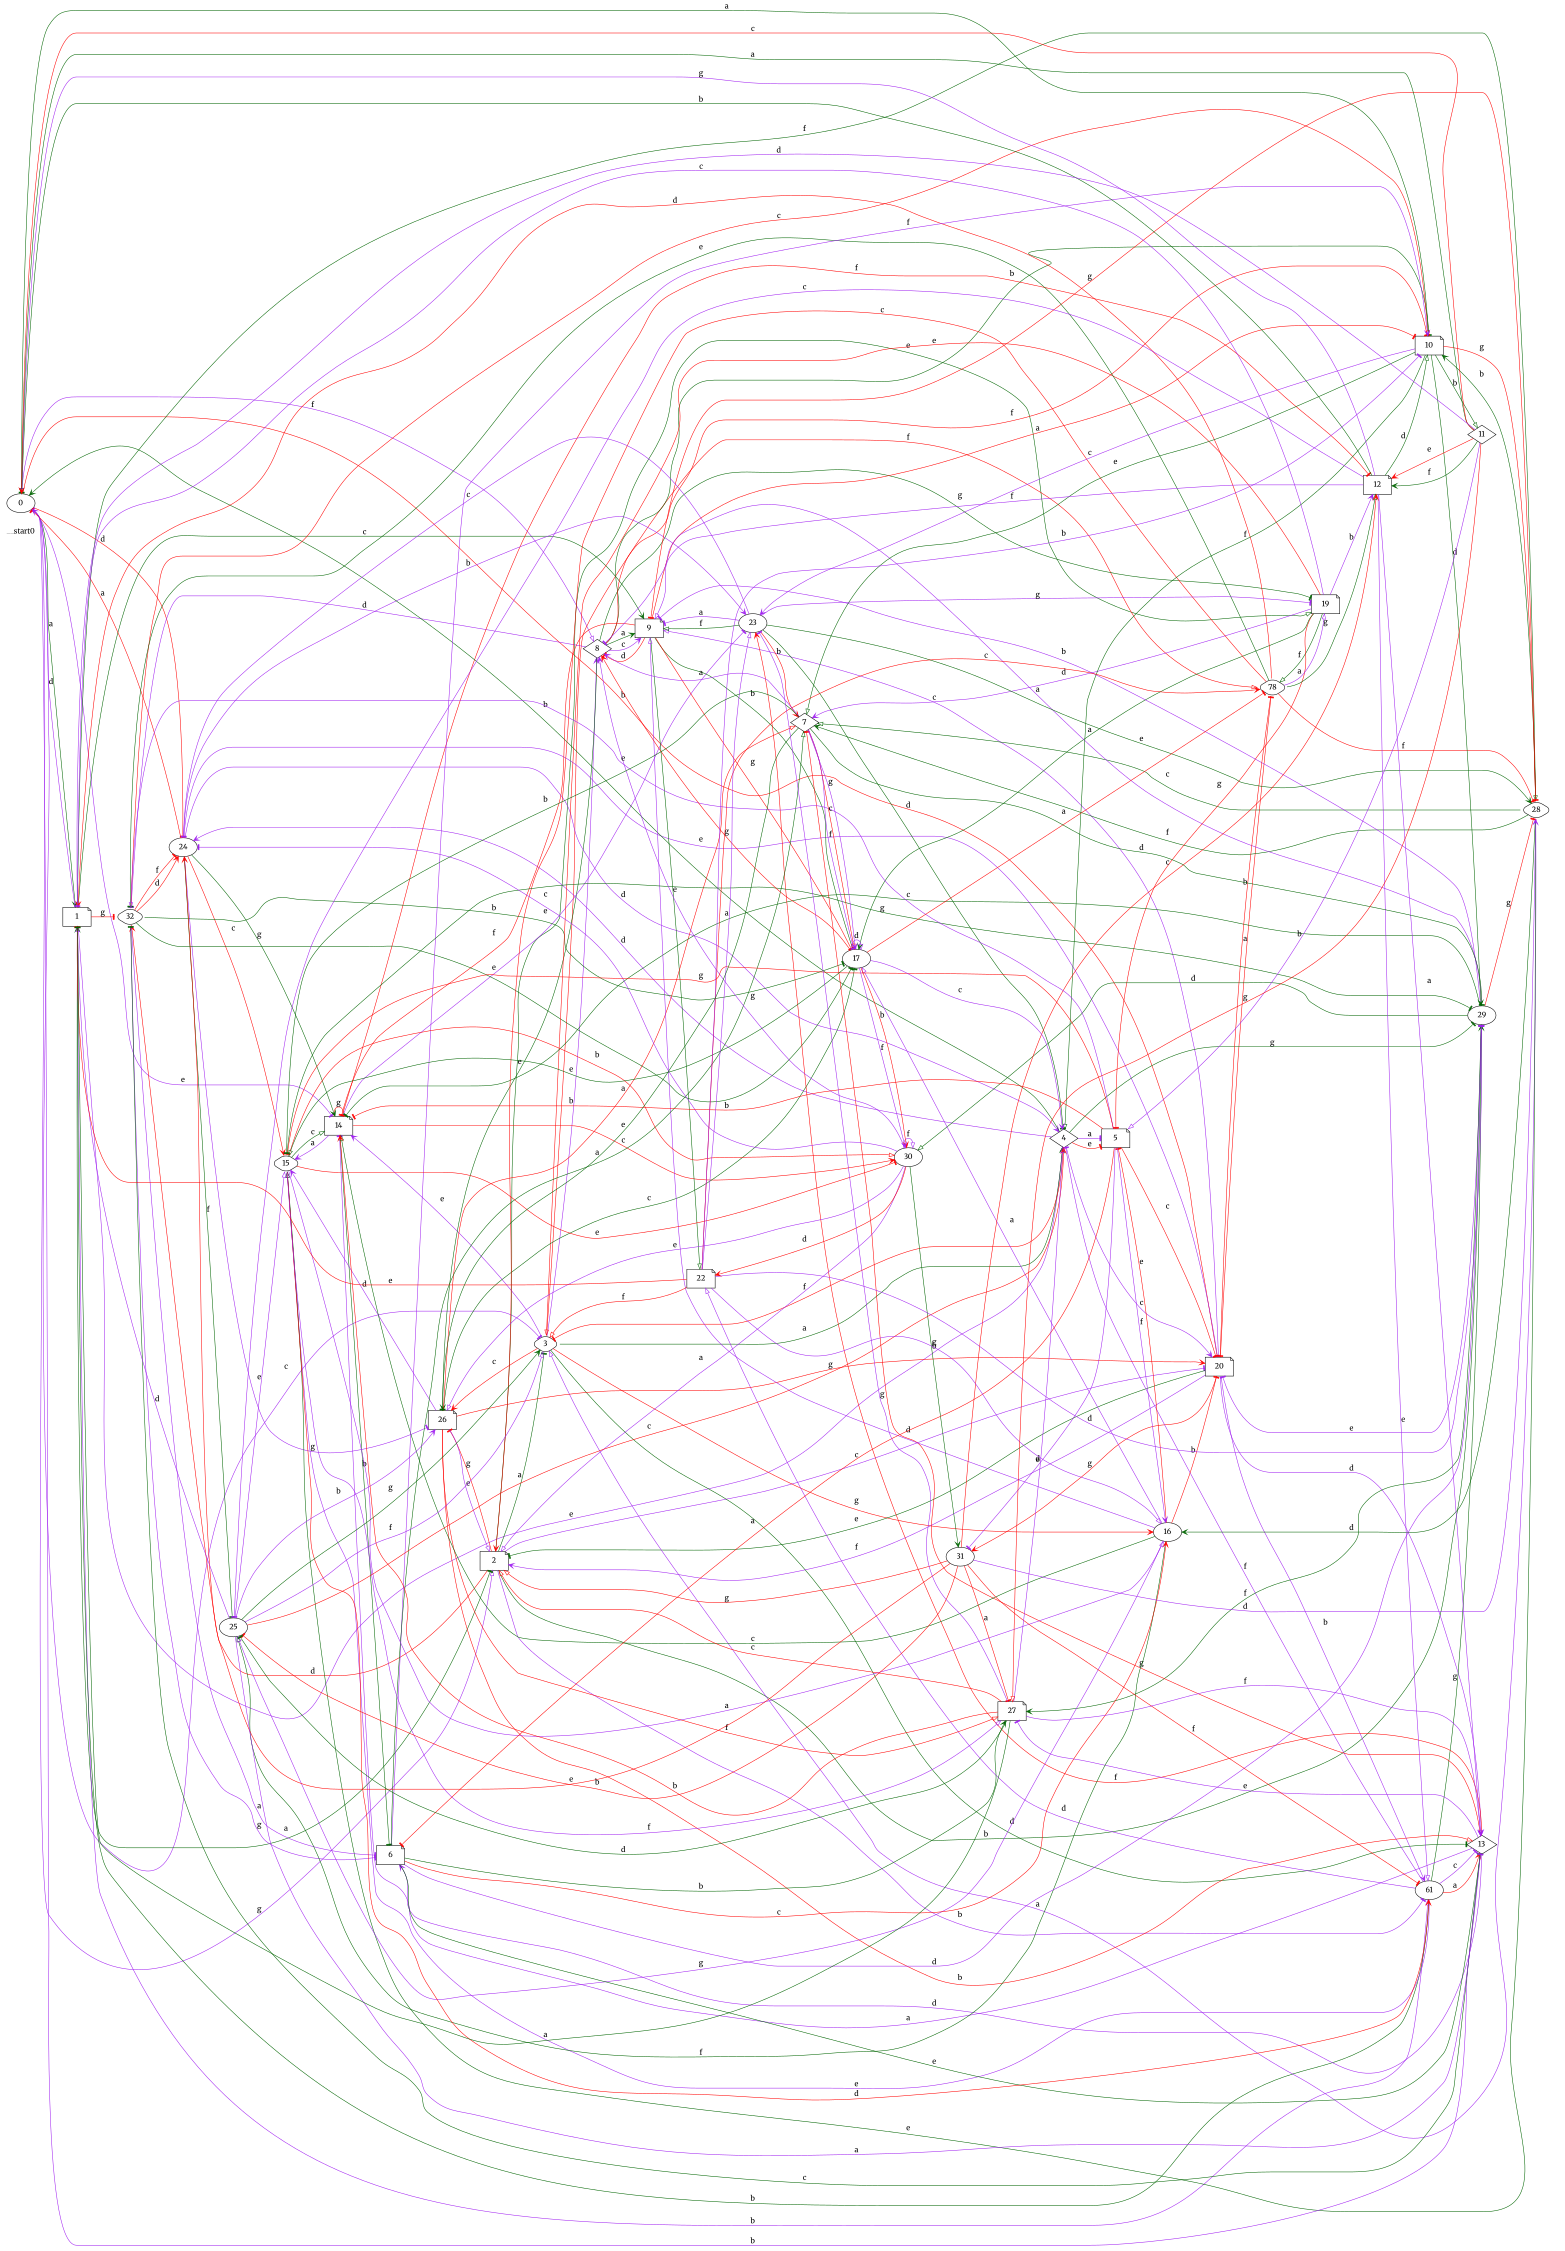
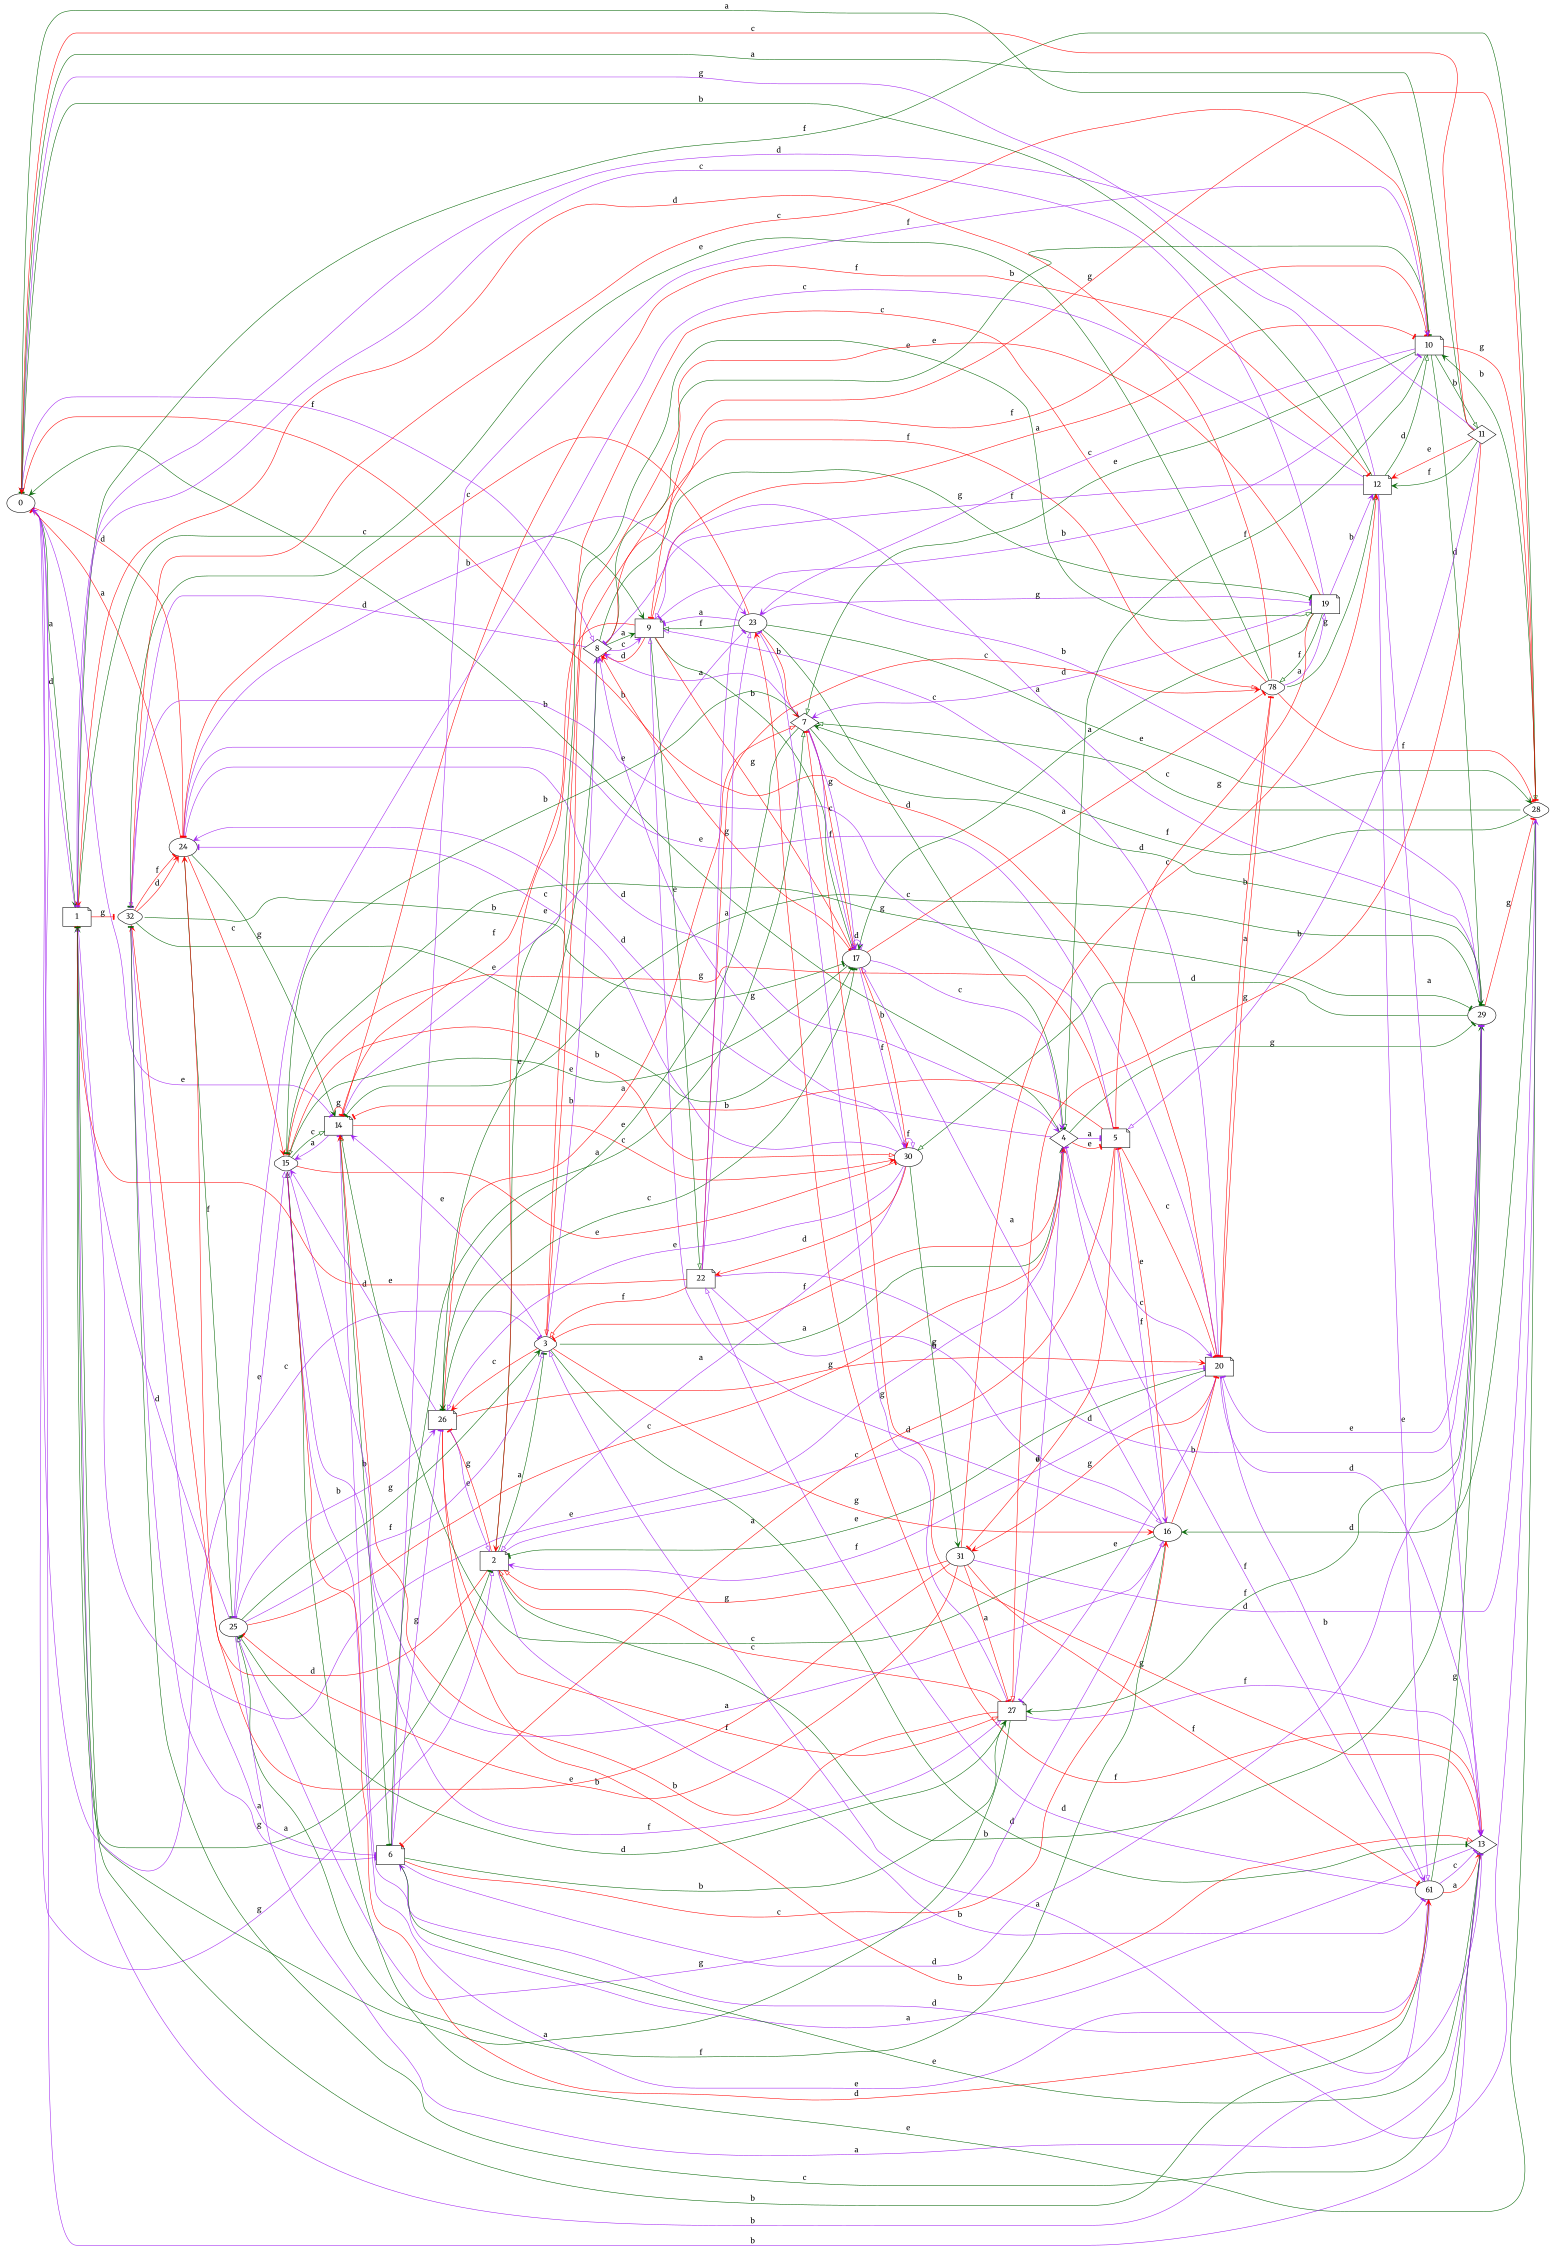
(438, 521) -> (438, 521)
(21, 531) -> none
(223, 1228) -> (416, 1639)
(1097, 1368) -> (1097, 1368)
(1262, 1792) -> (1136, 1537)
